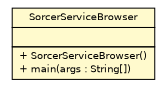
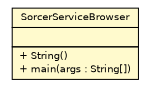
(83, 56) -> (44, 56)
